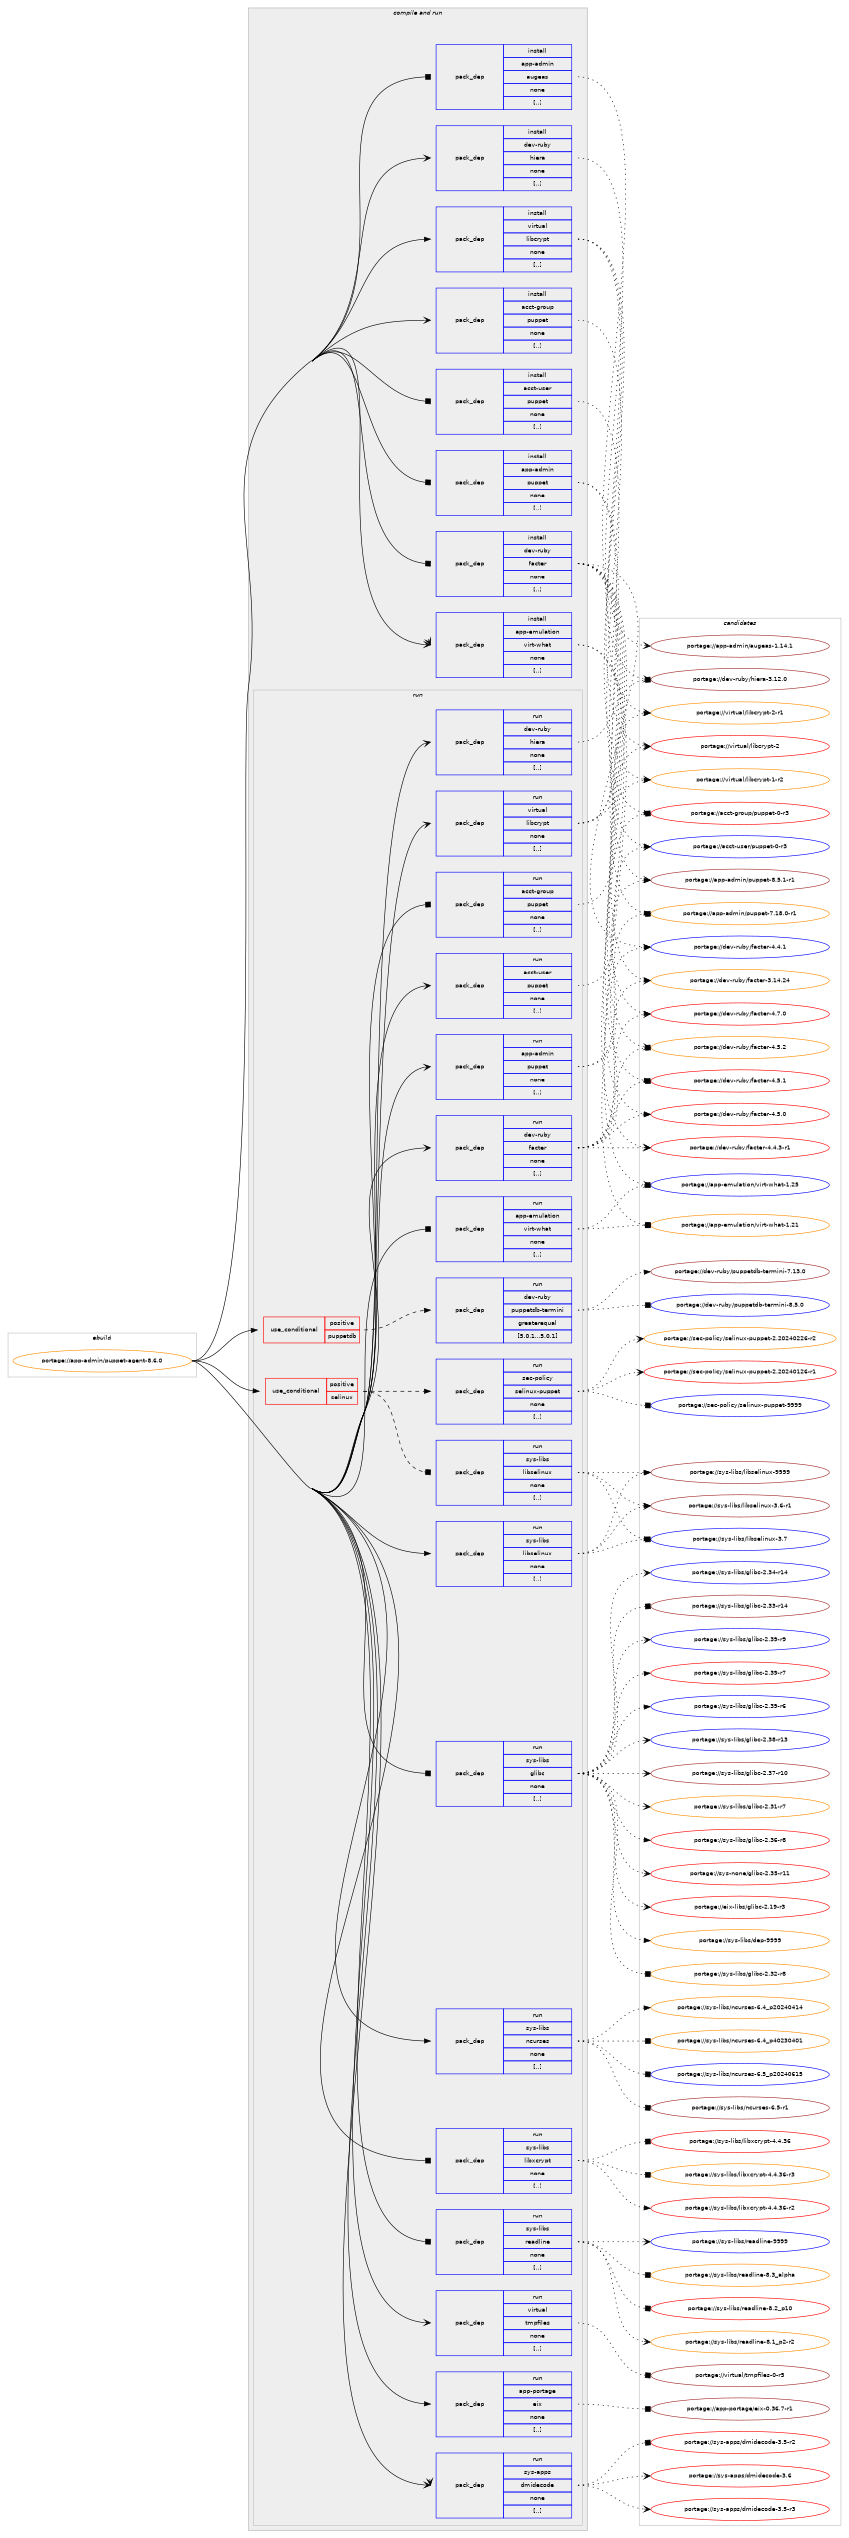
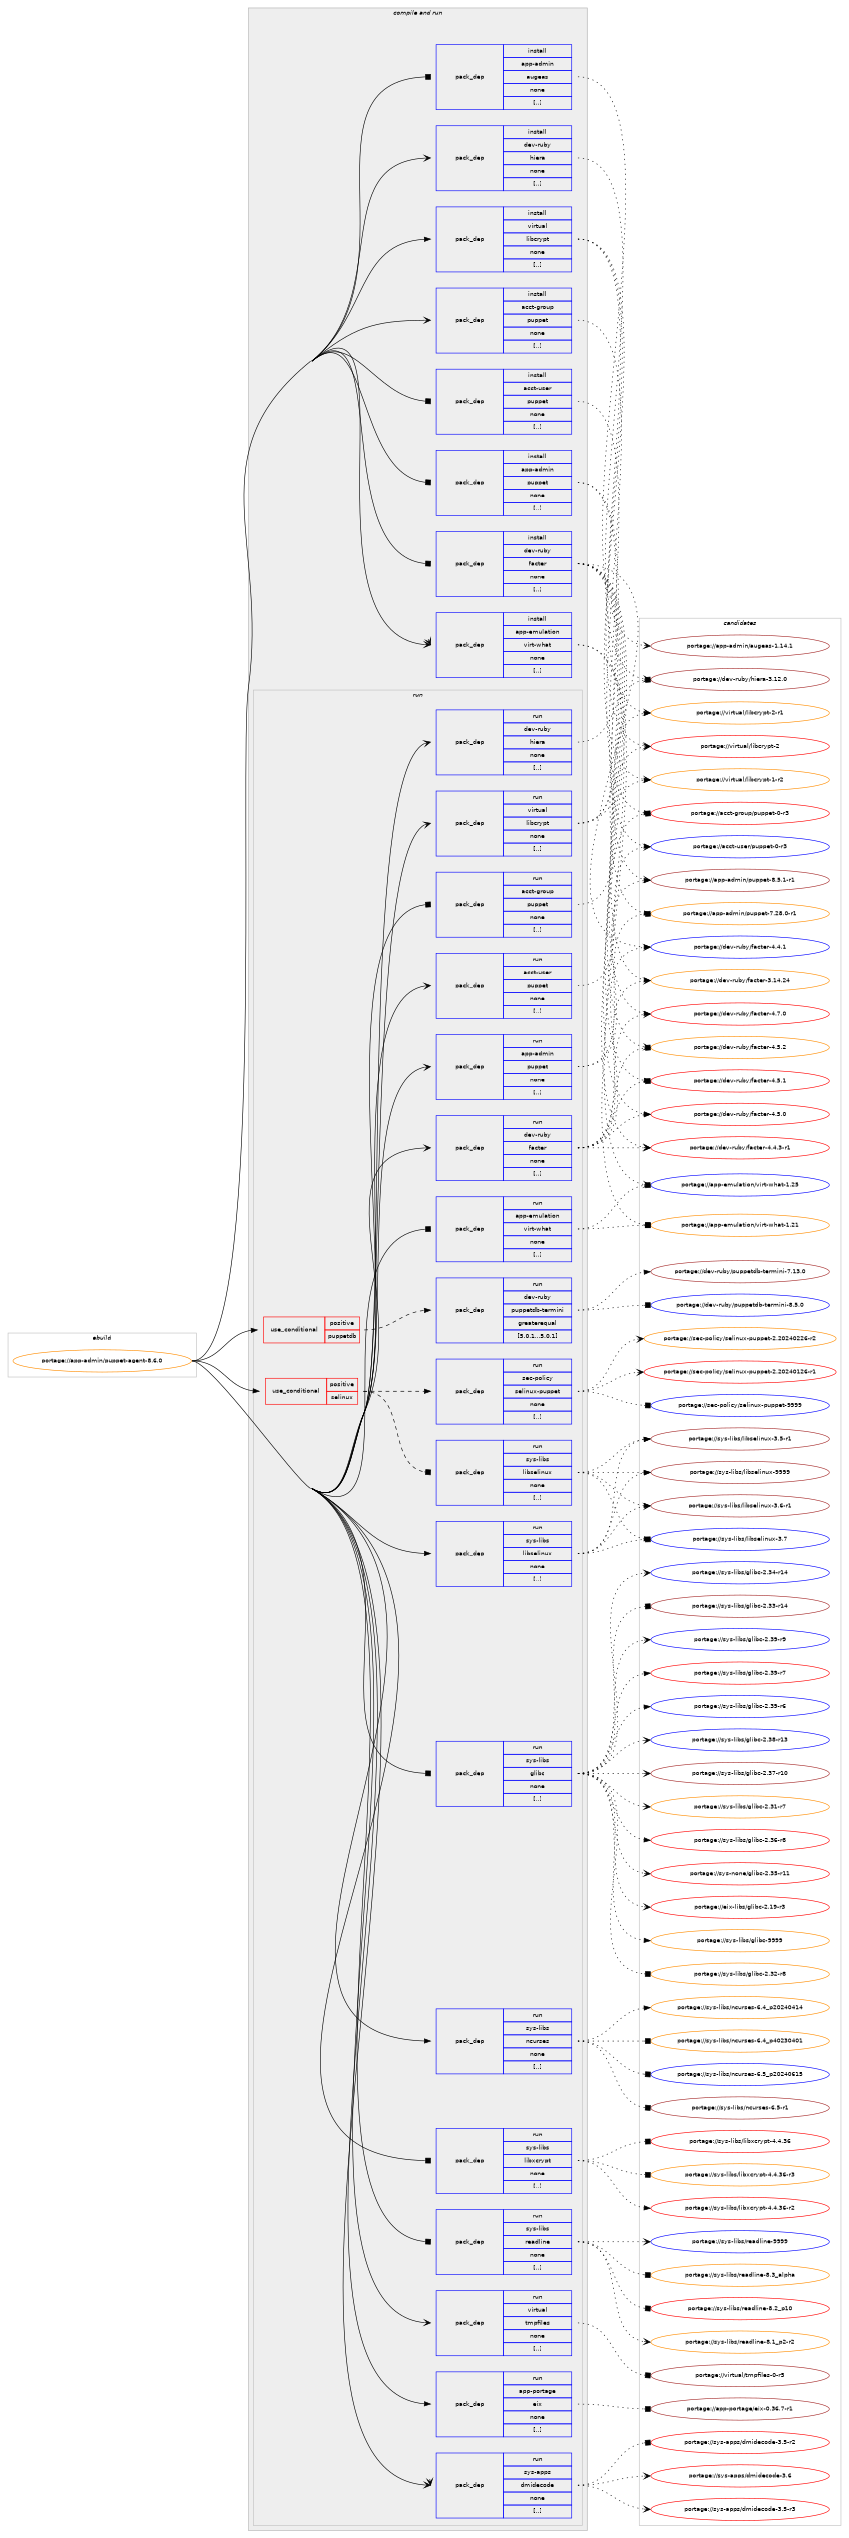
(740, 914) -> (740, 914)
none -> (740, 1439)
(740, 1941) -> (740, 1941)
